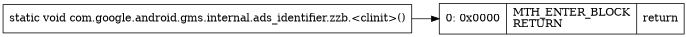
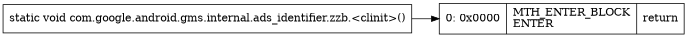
(538, 24) -> (533, 24)
